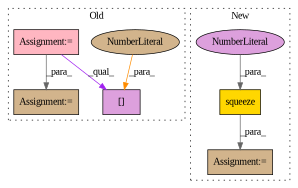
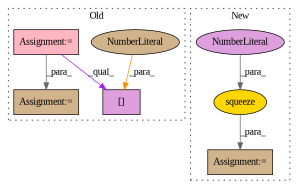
(240, 102) -> (240, 102)
